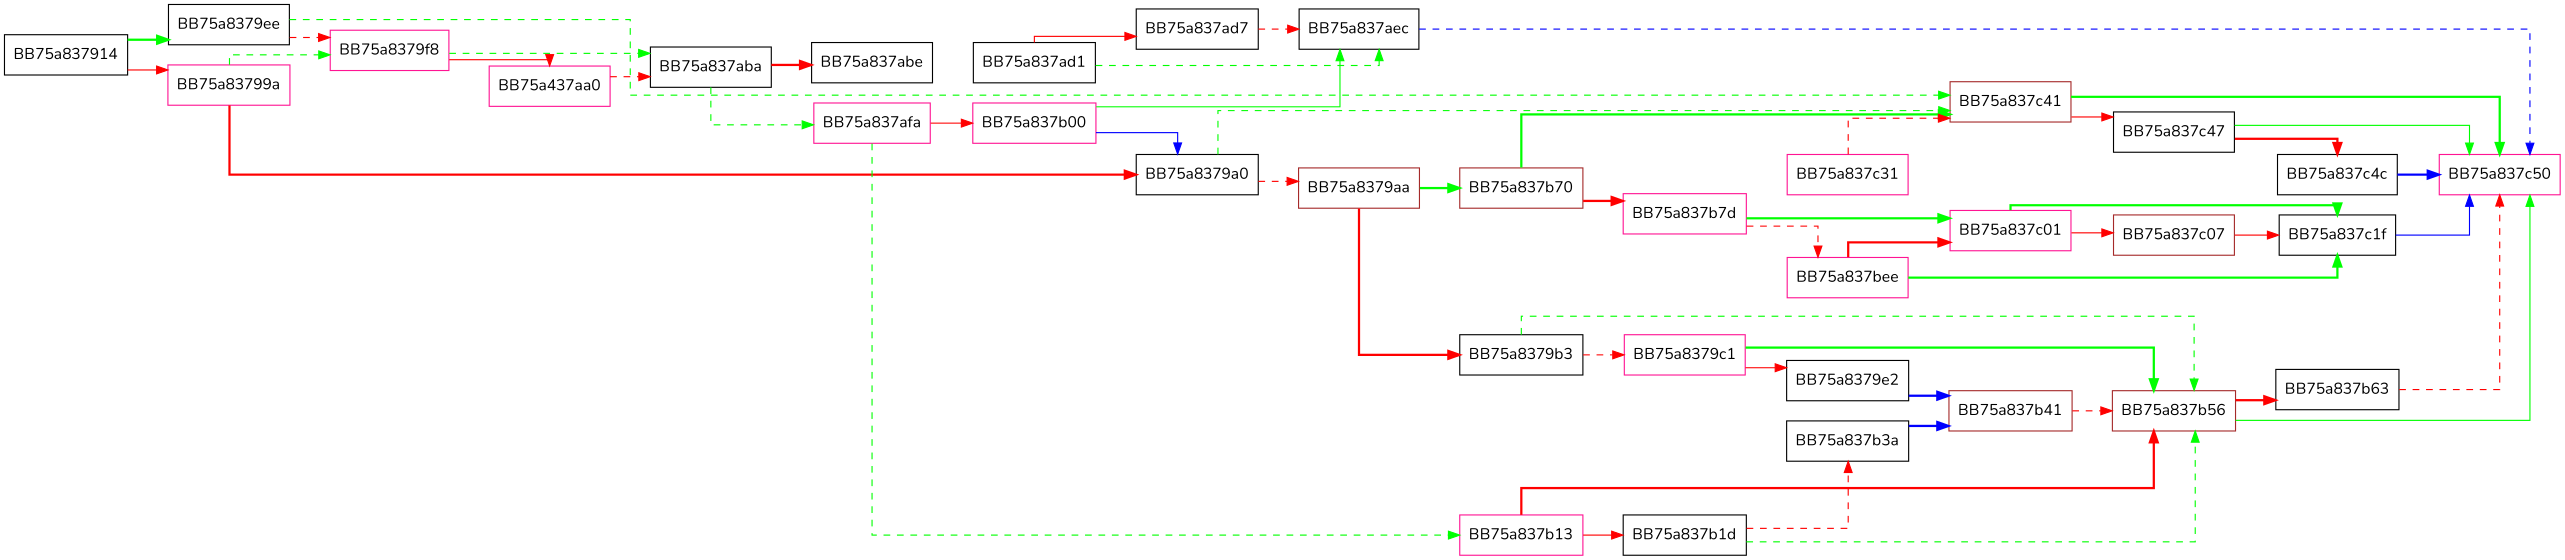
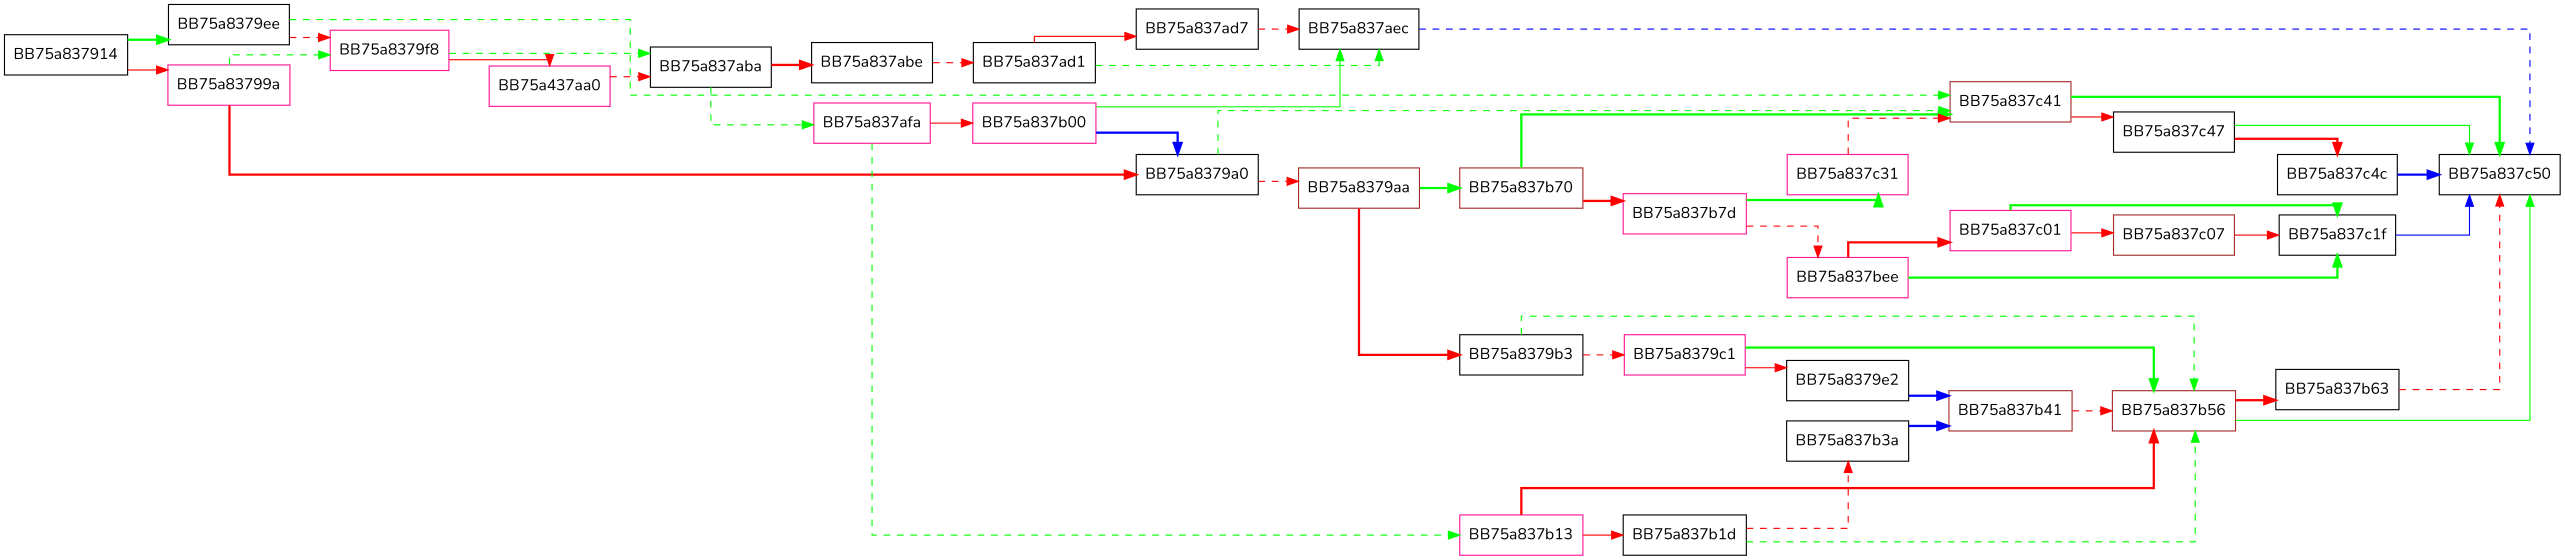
none -> (947, 63)
(1142, 133) -> (1142, 133)
(2500, 175) -> (2500, 175)
(1842, 218) -> (1813, 200)
